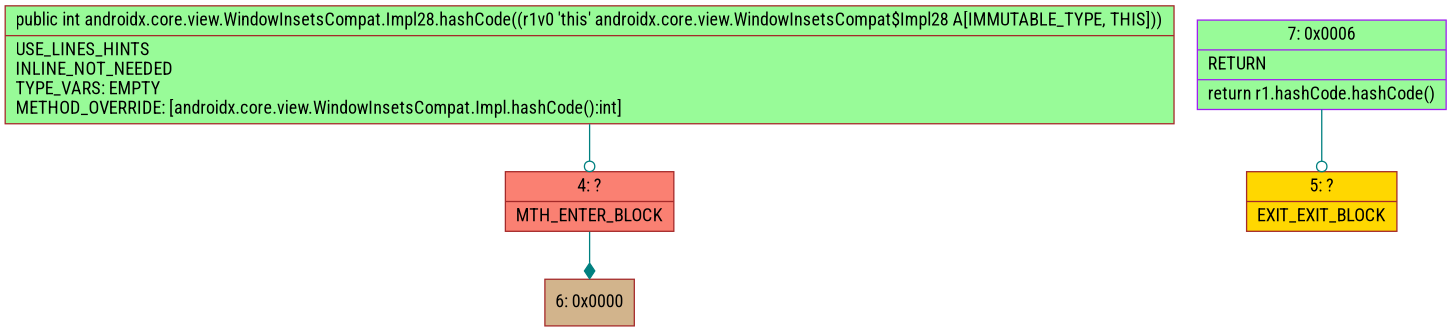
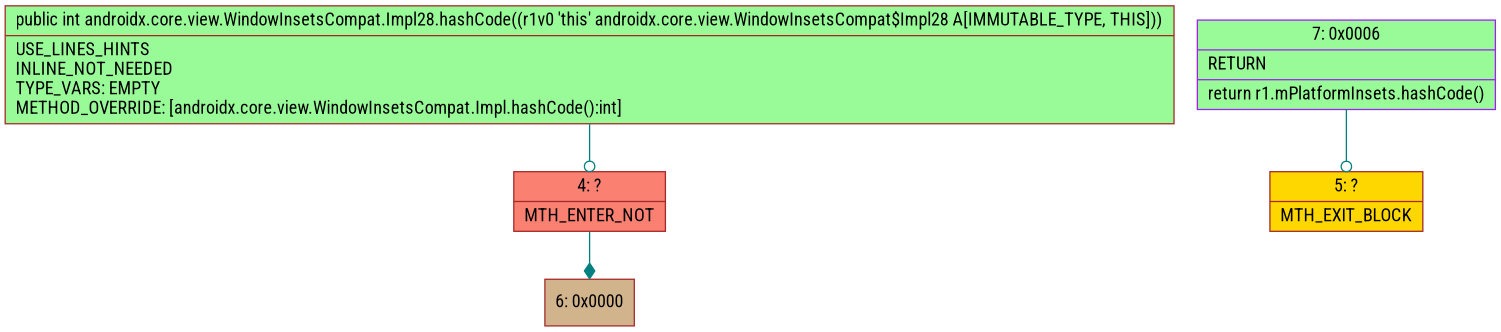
(1322, 94) -> (1346, 94)
(590, 216) -> (590, 216)
(1322, 216) -> (1346, 216)
